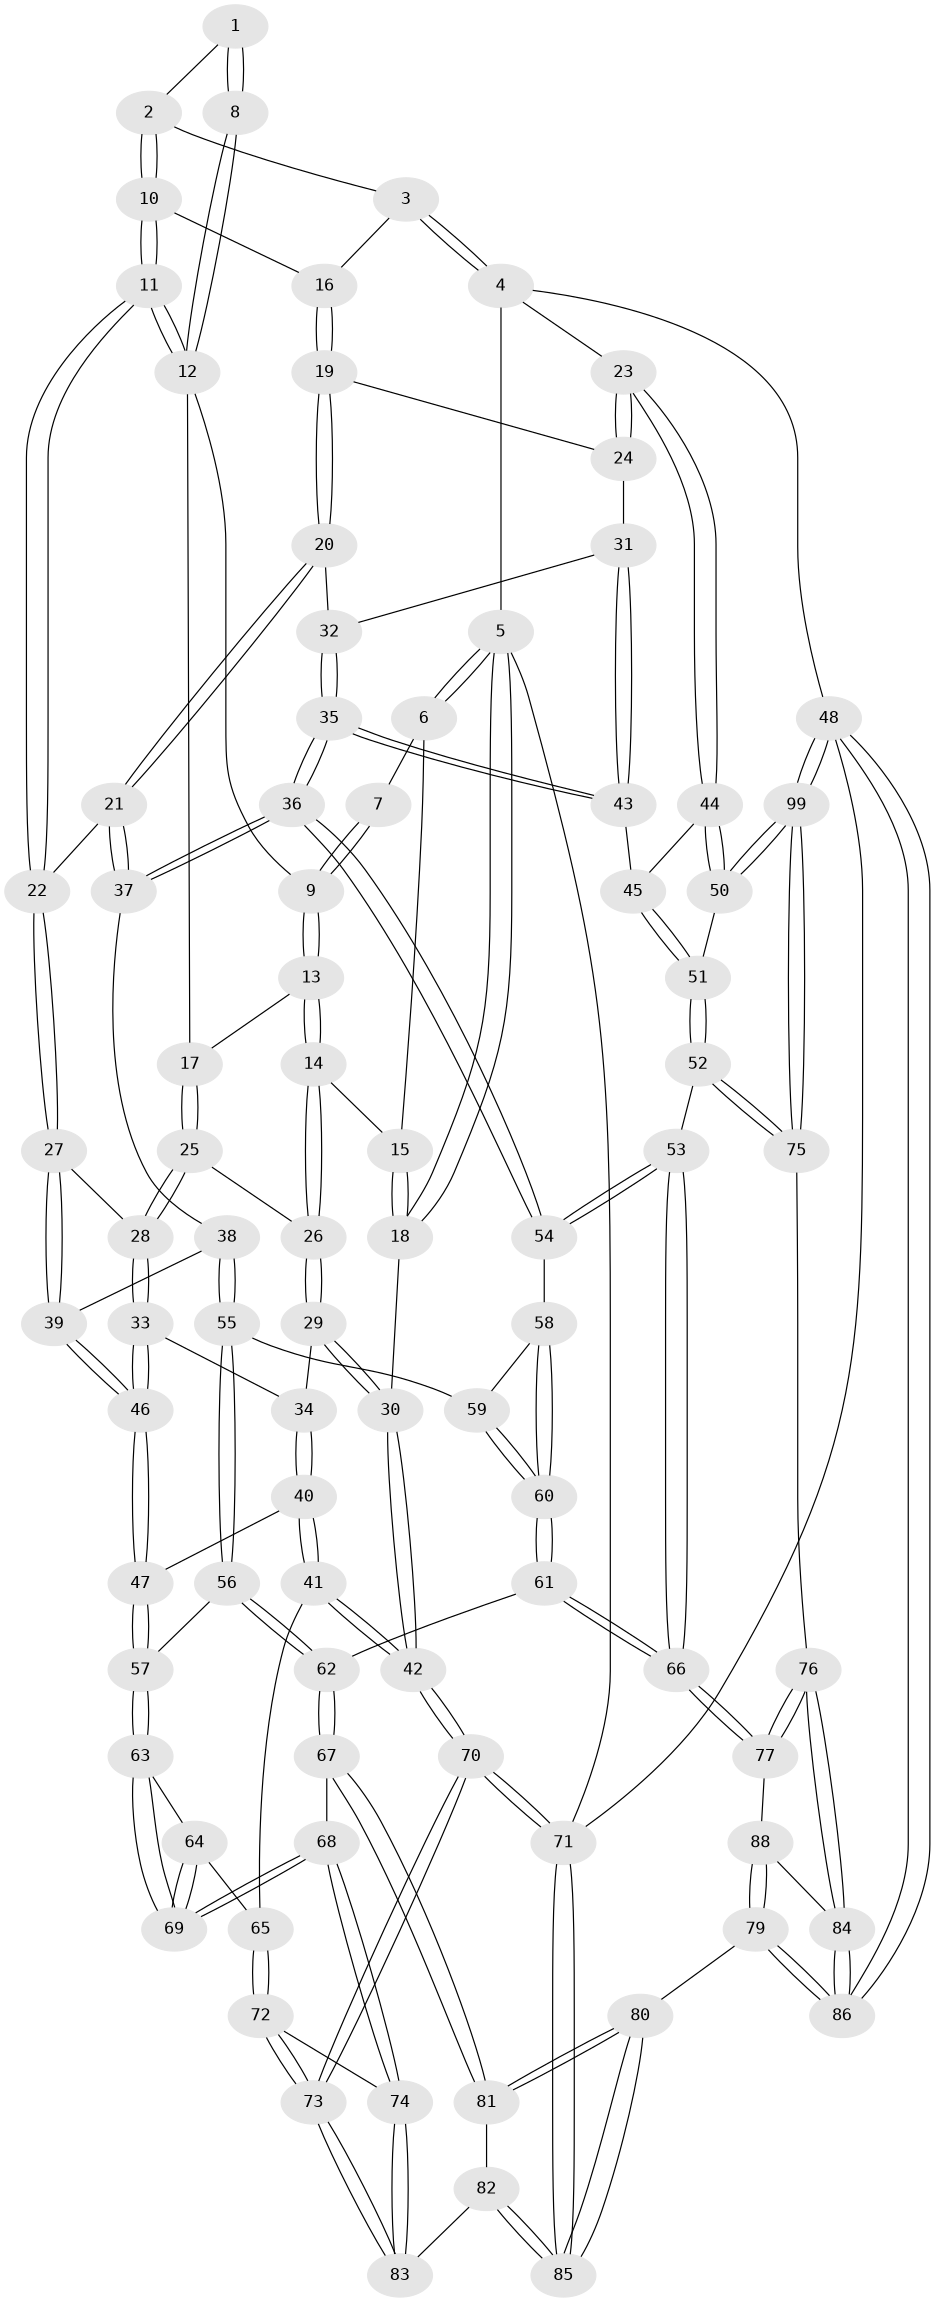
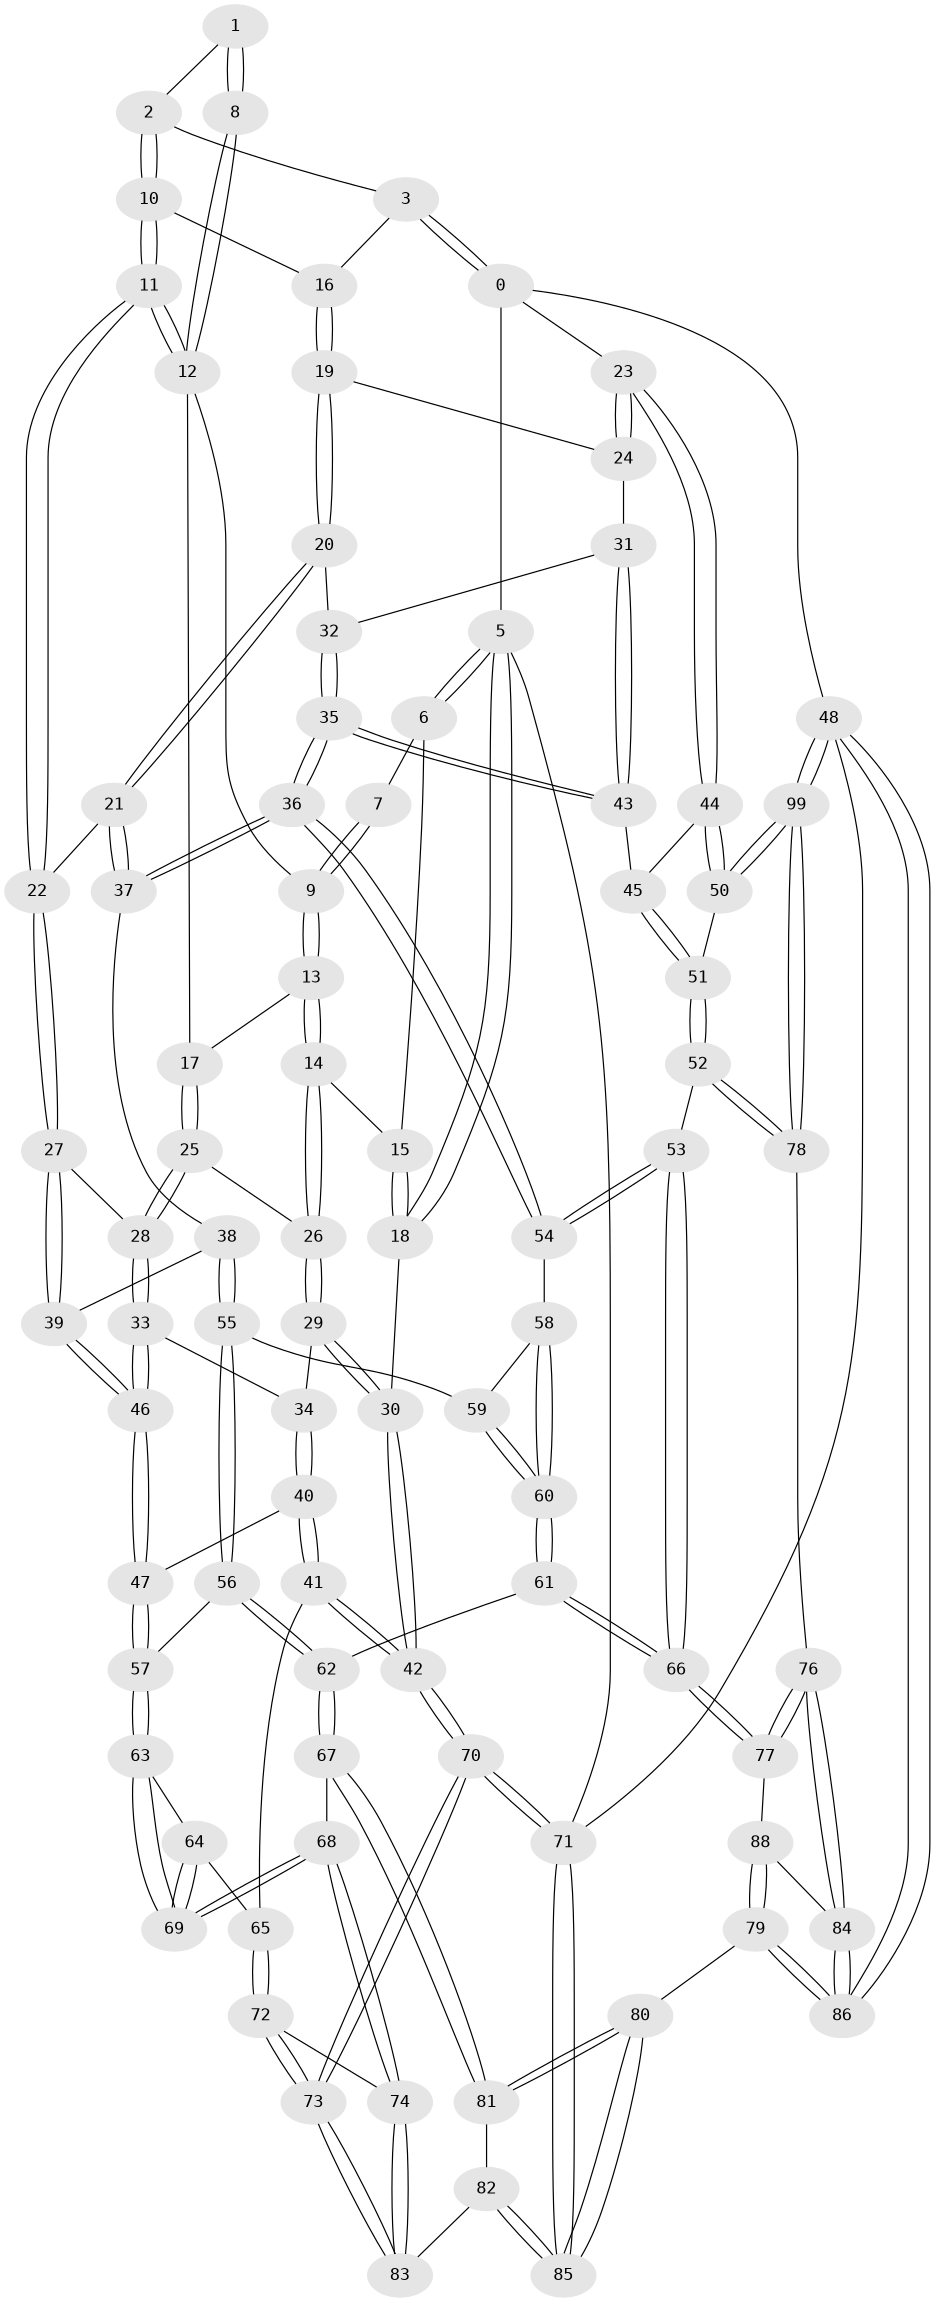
(501, 286) -> (501, 286)
(797, 1151) -> (797, 1151)
